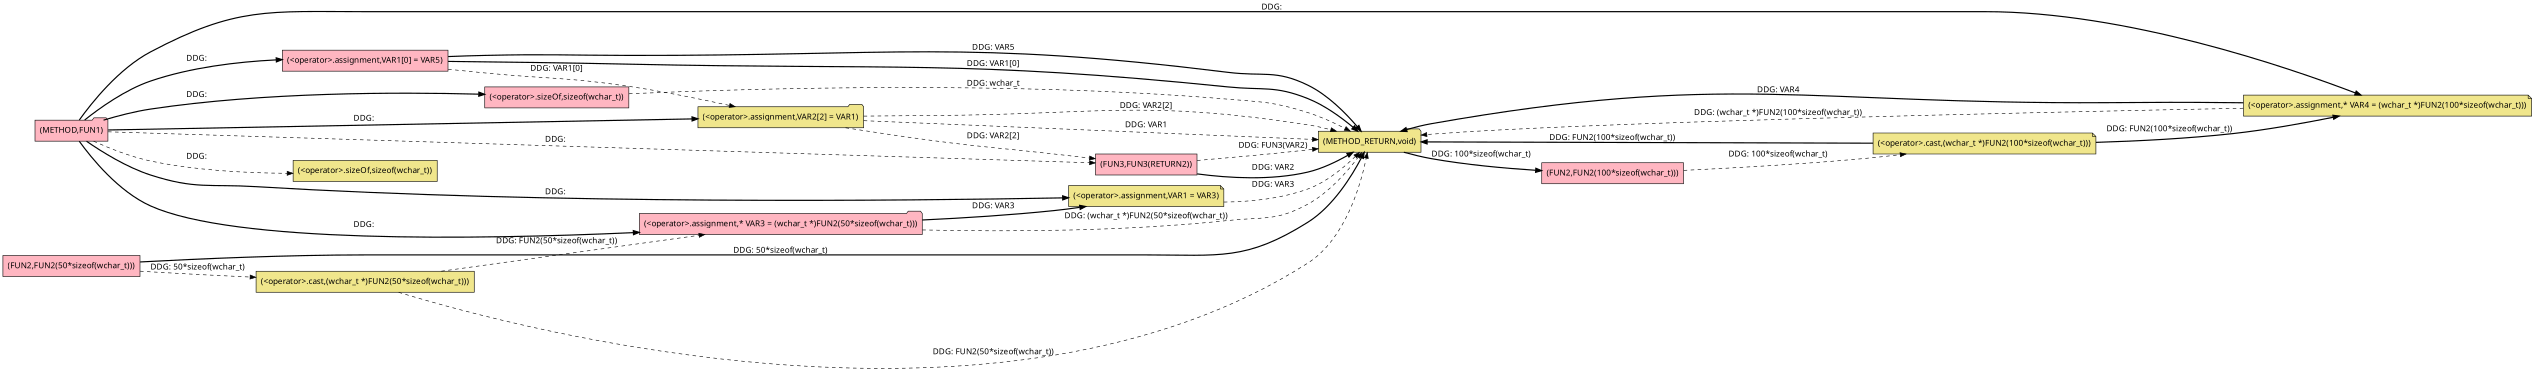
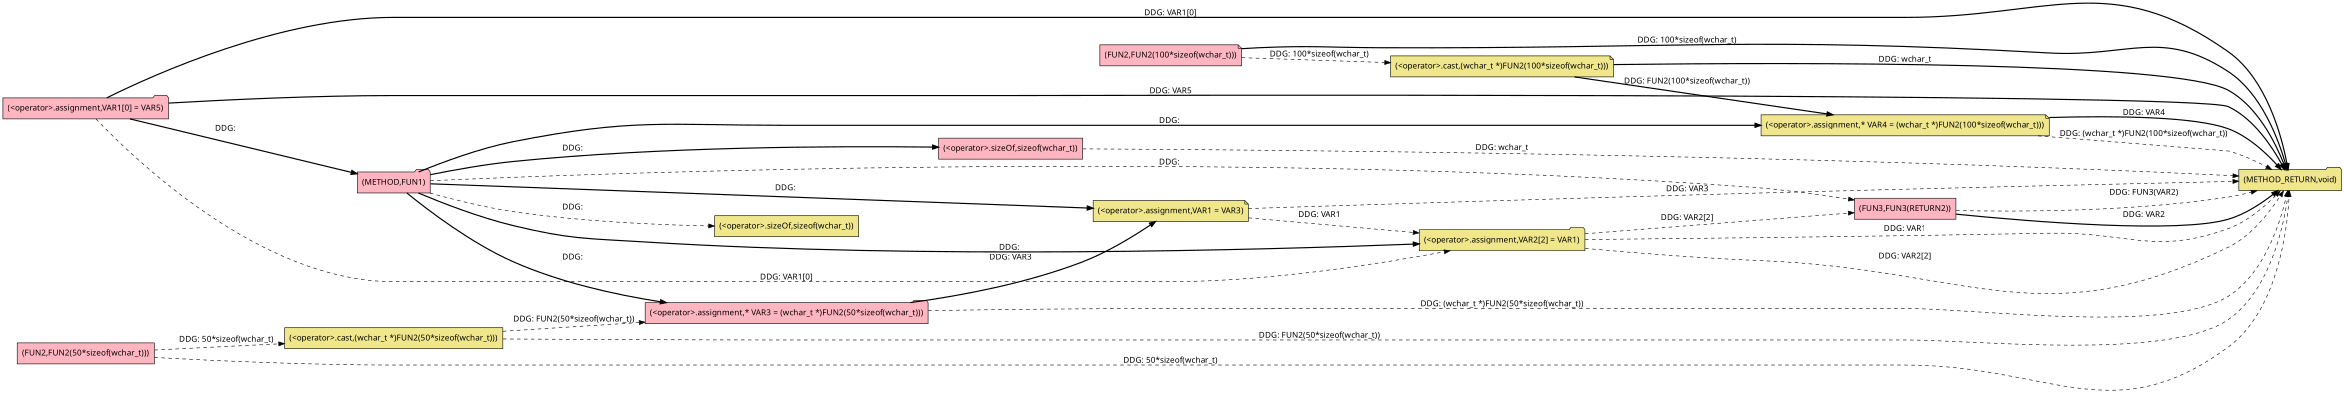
(365, 61) -> (86, 108)
(175, 74) -> (241, 146)
(1613, 138) -> (1905, 60)
(1469, 164) -> (1793, 44)
(1613, 173) -> (1171, 55)
none -> (1331, 225)
(770, 255) -> (1281, 365)
